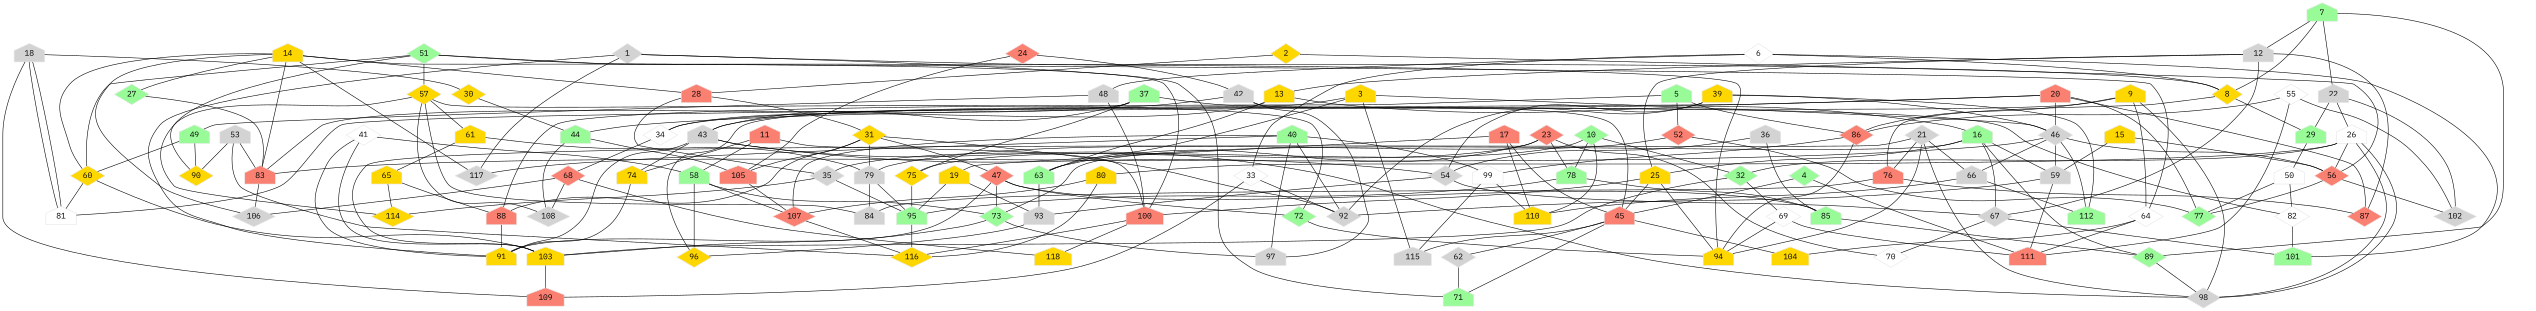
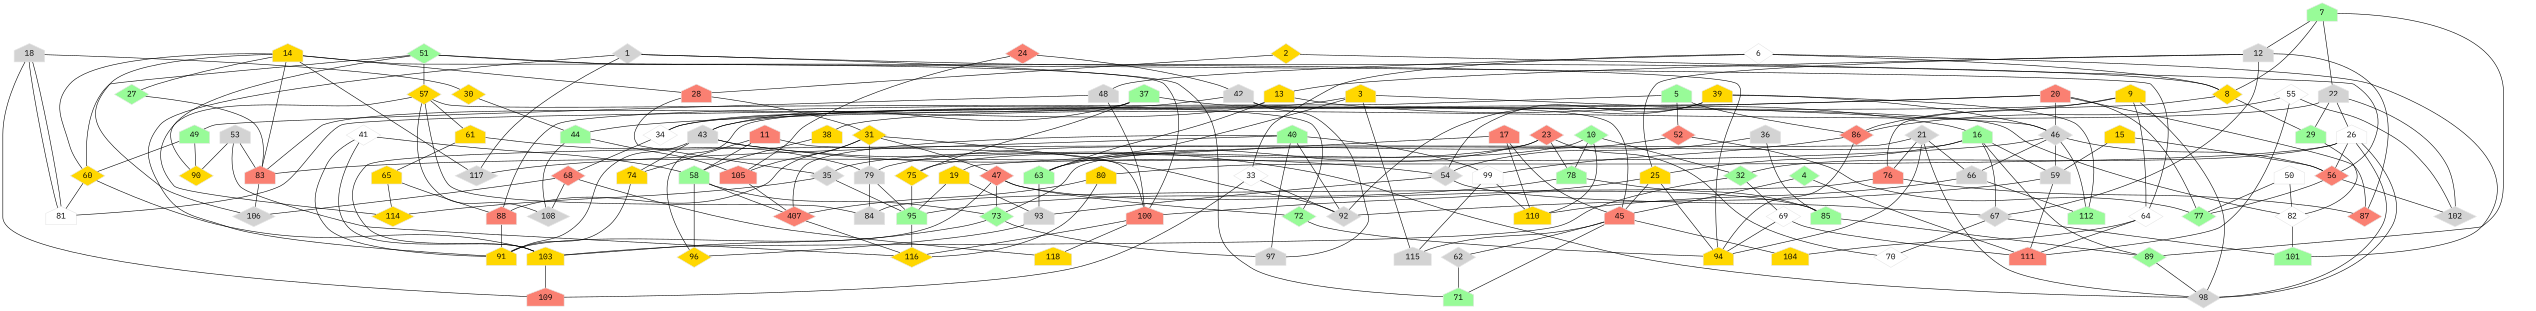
none -> (827, 135)
(2300, 155) -> (2352, 188)
(794, 217) -> (794, 217)
